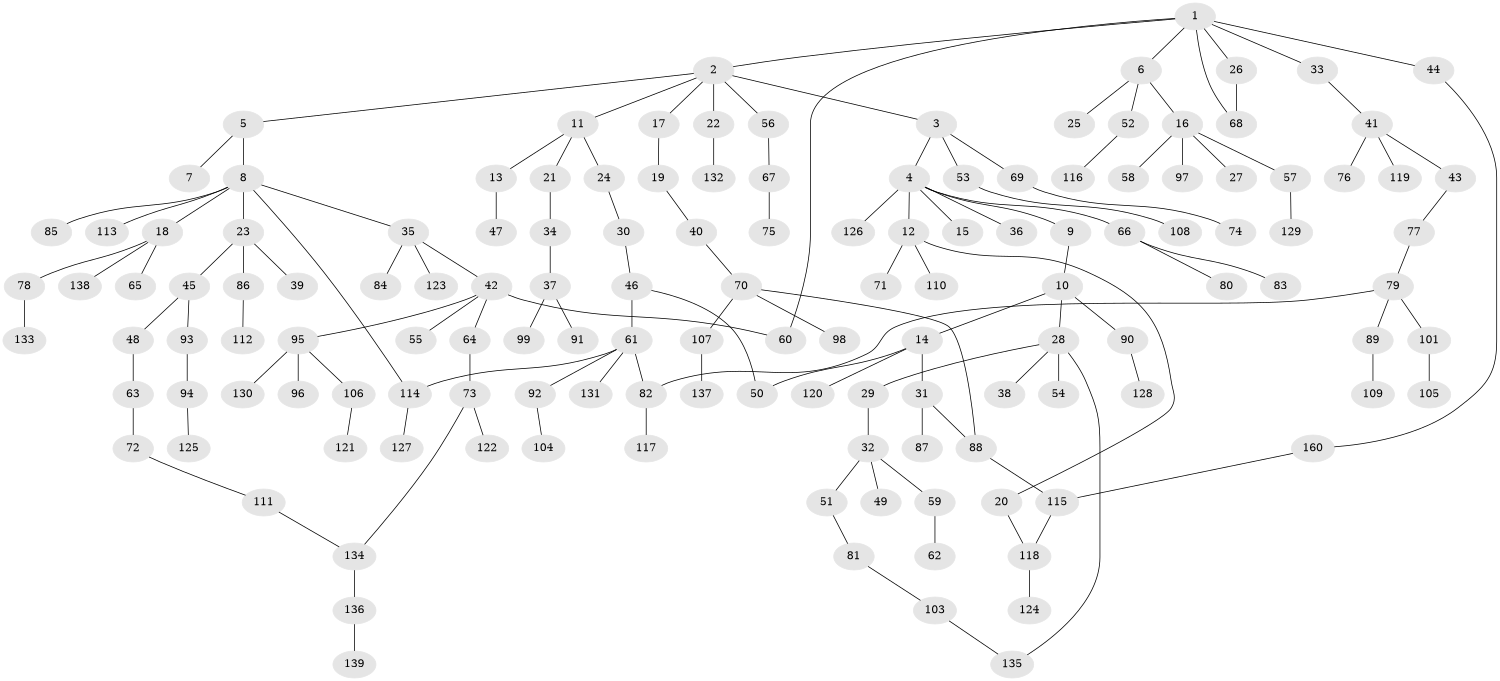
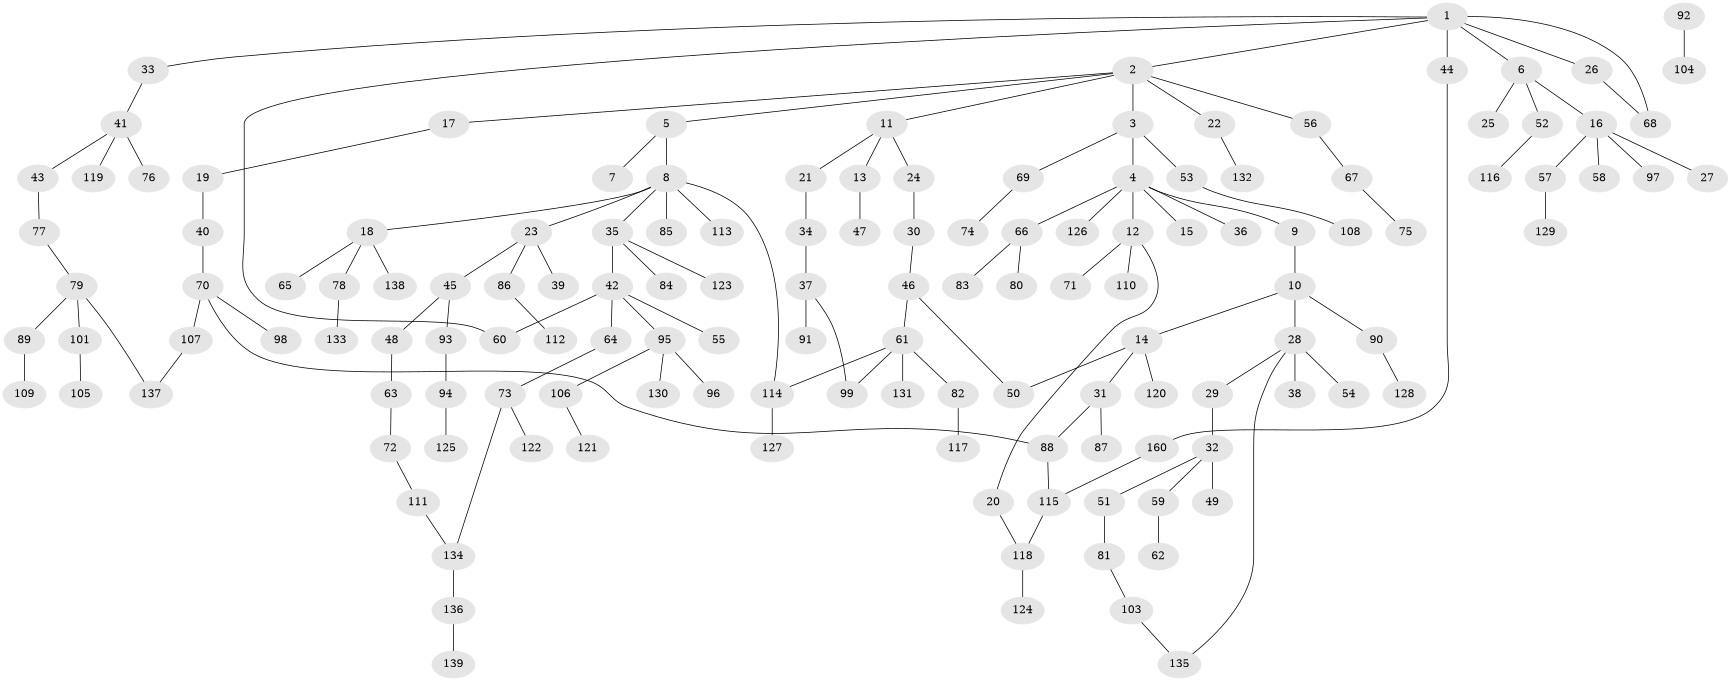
(1027, 306) -> (117, 339)
(584, 368) -> (875, 368)
